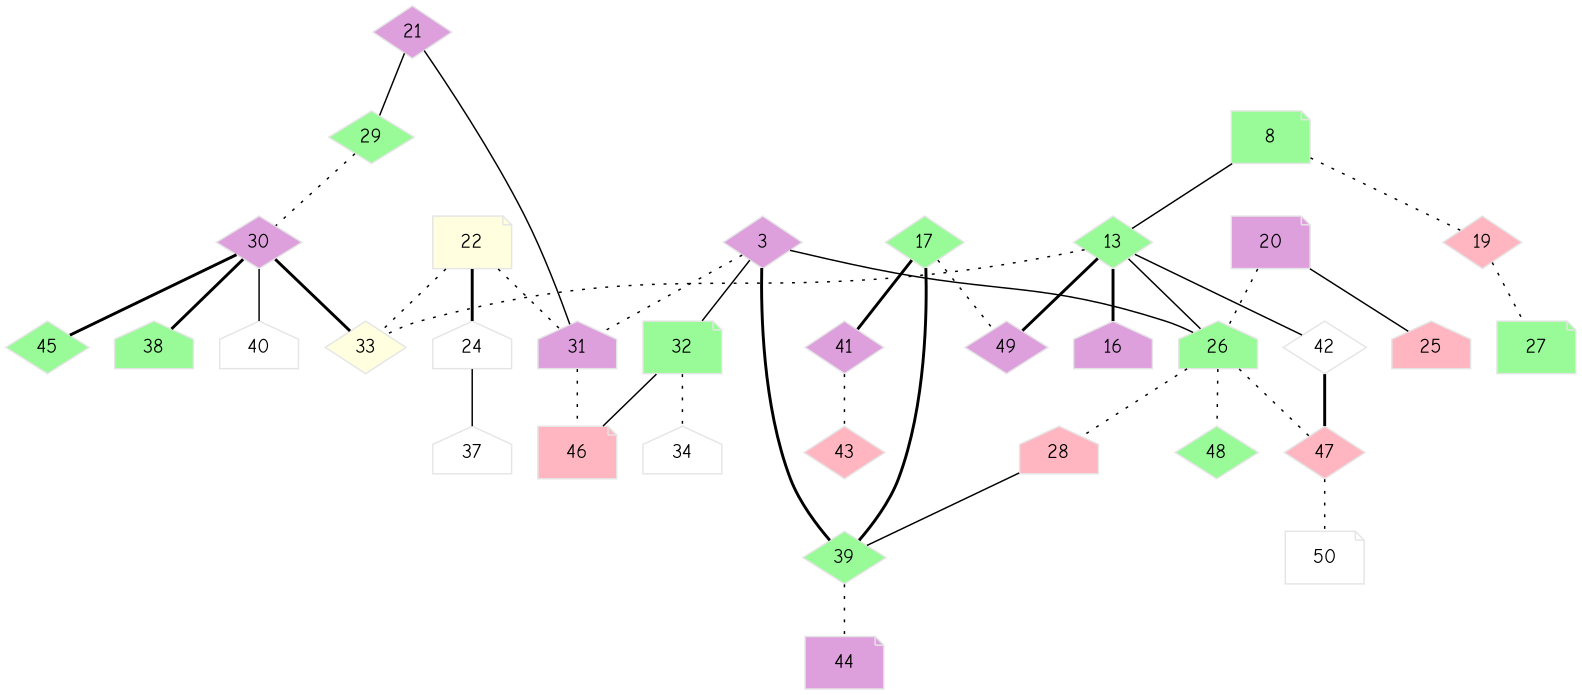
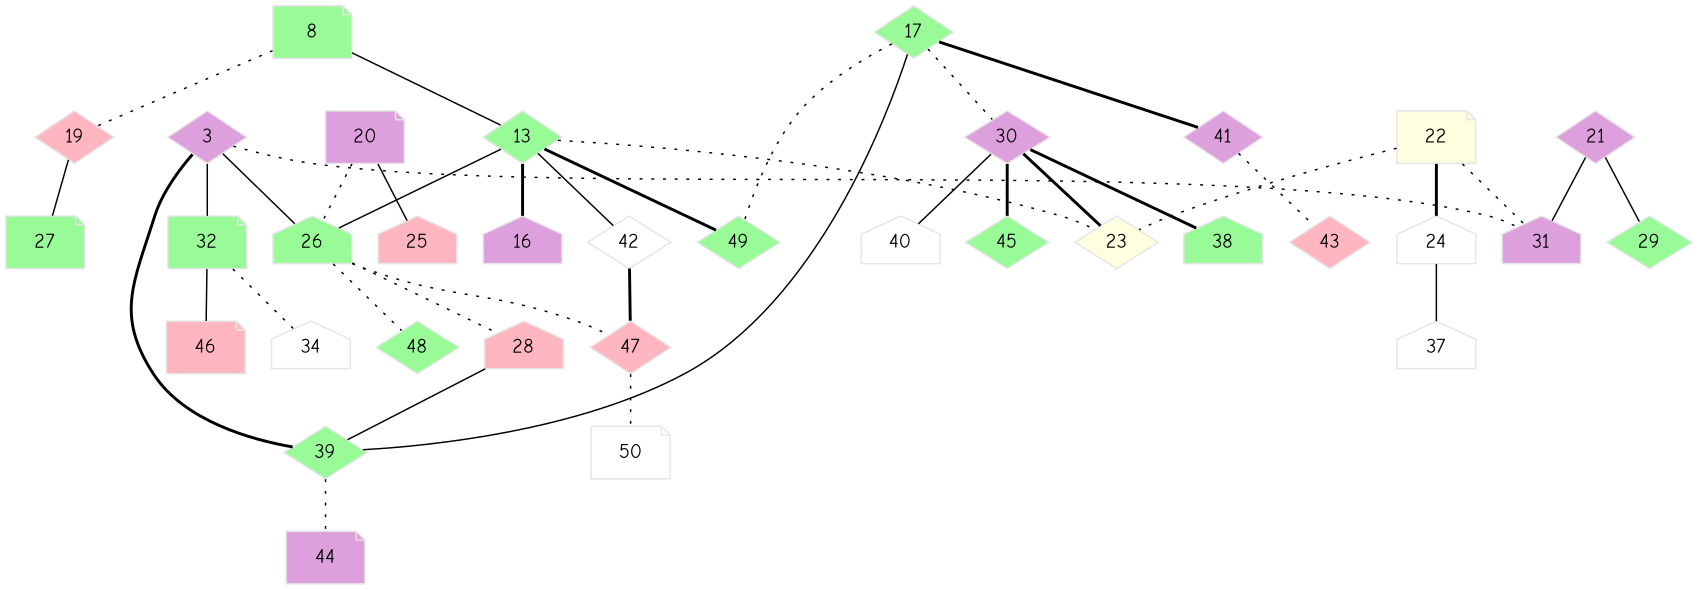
(315, 190) -> (960, 84)
(1508, 292) -> (60, 188)
(366, 347) -> (1117, 242)
(1006, 347) -> (739, 242)
(577, 398) -> none
(916, 411) -> (712, 356)
